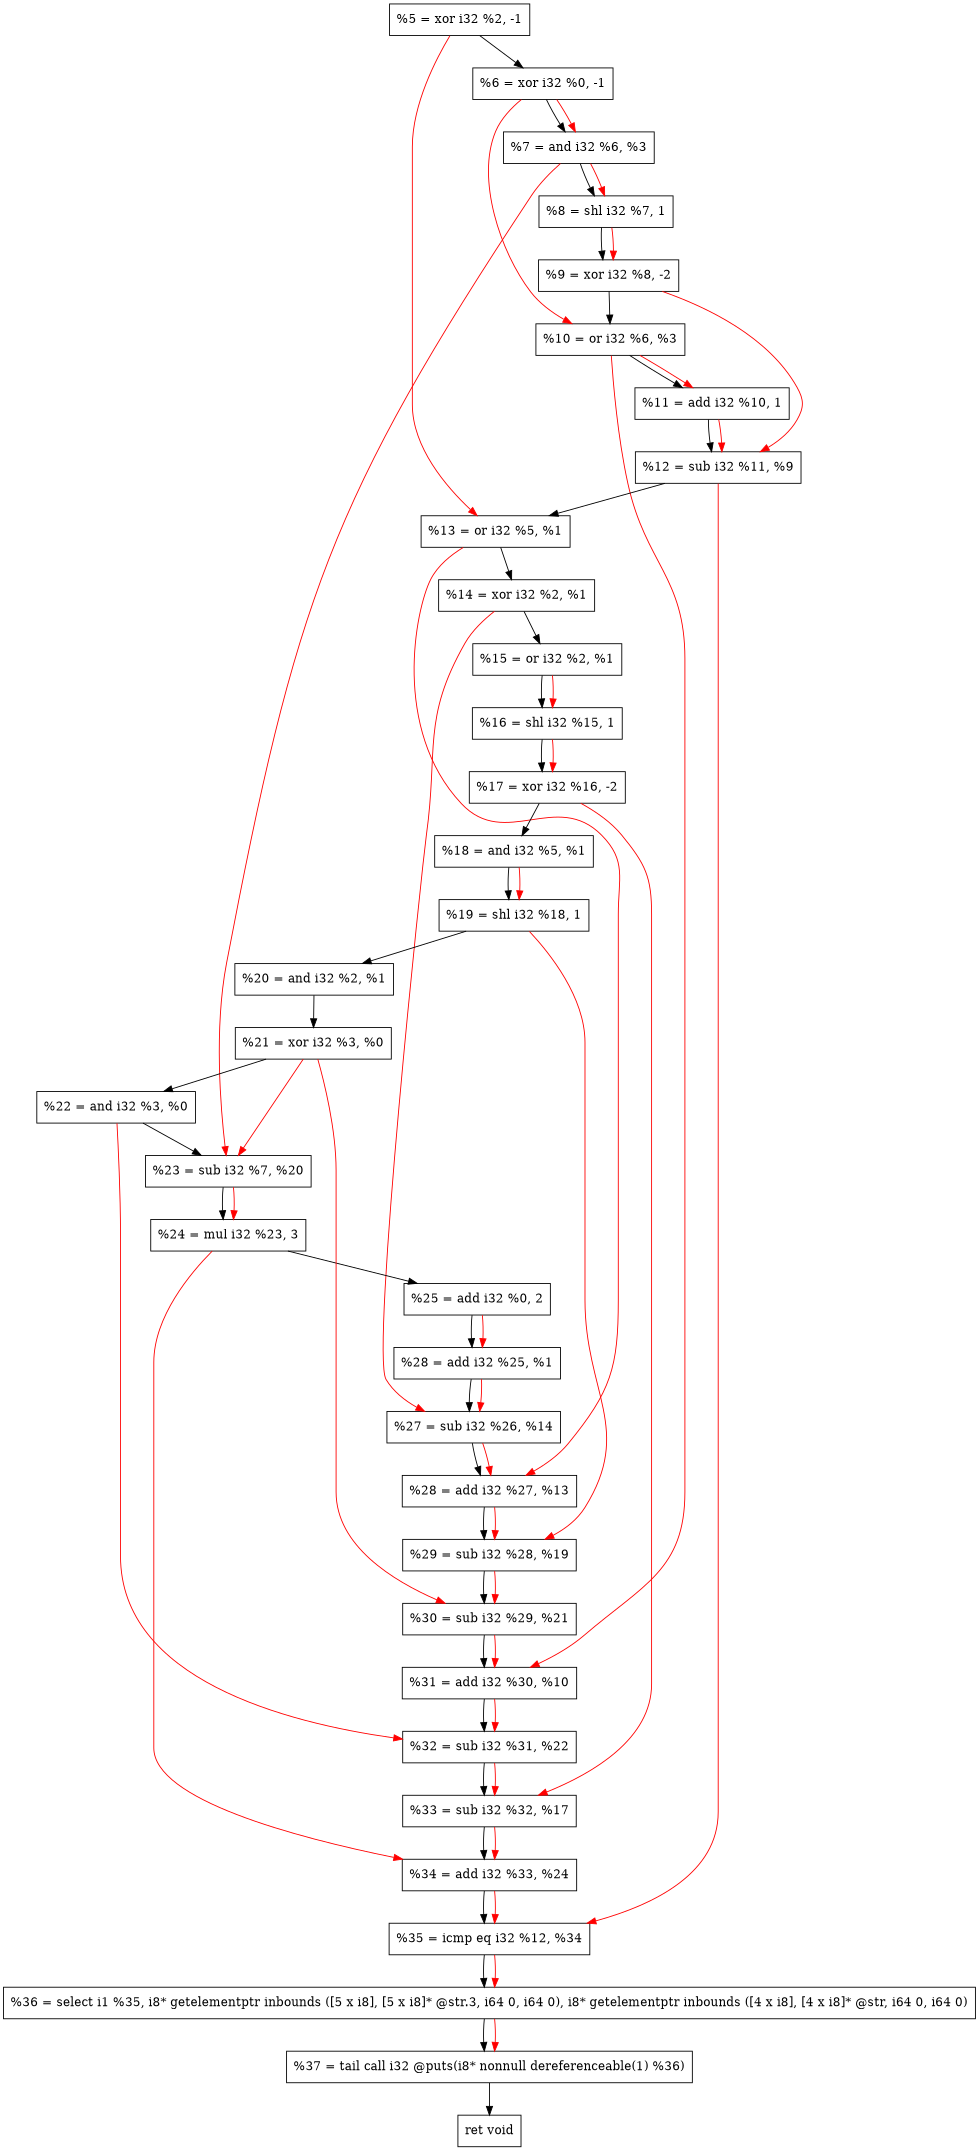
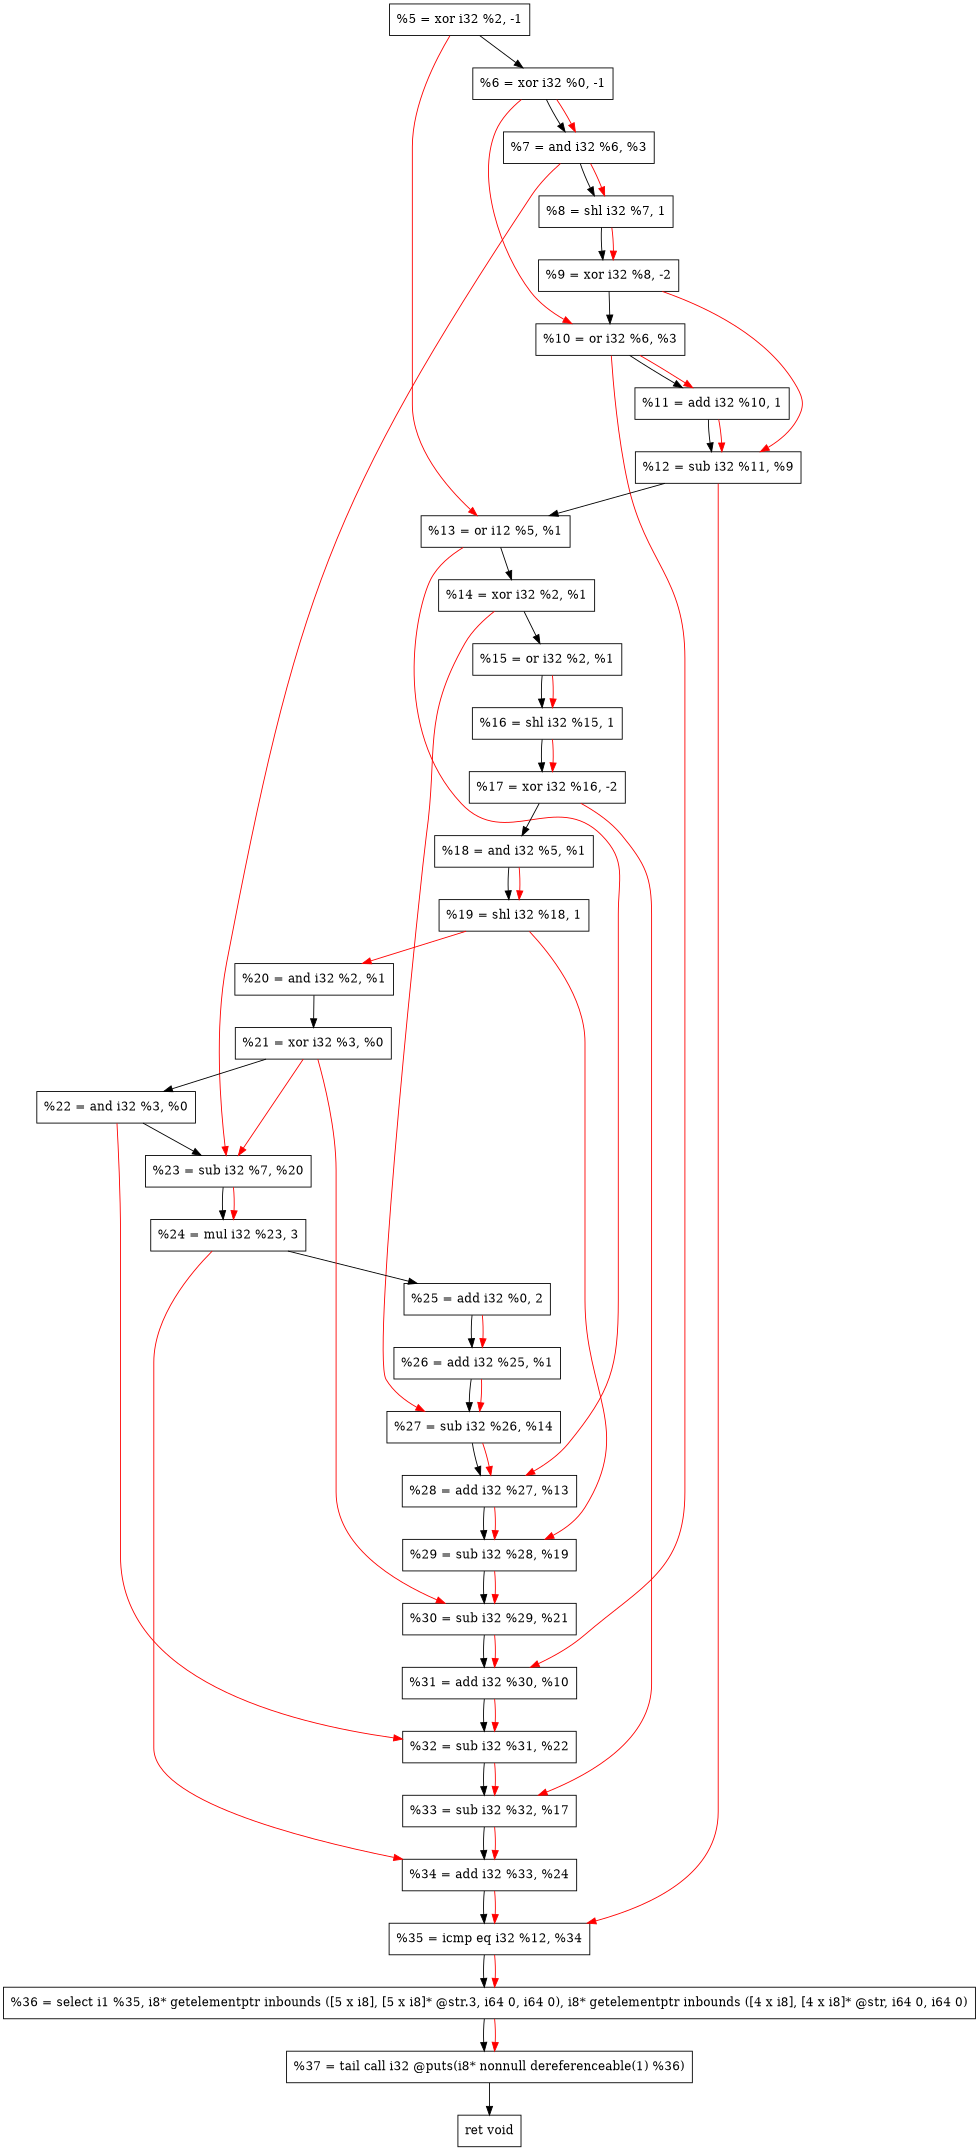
(496, 532) -> (496, 532)
(421, 945) -> (421, 945)
(477, 1363) -> (477, 1363)
